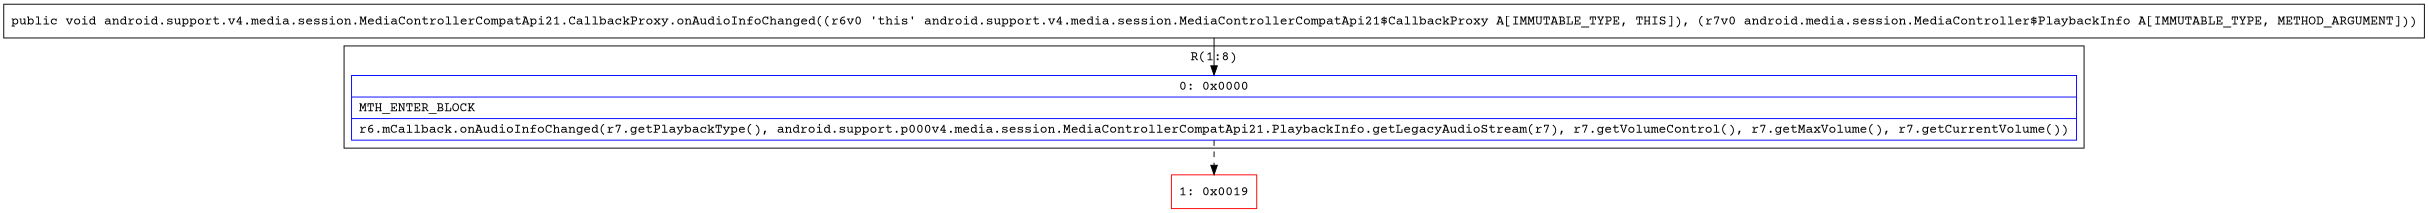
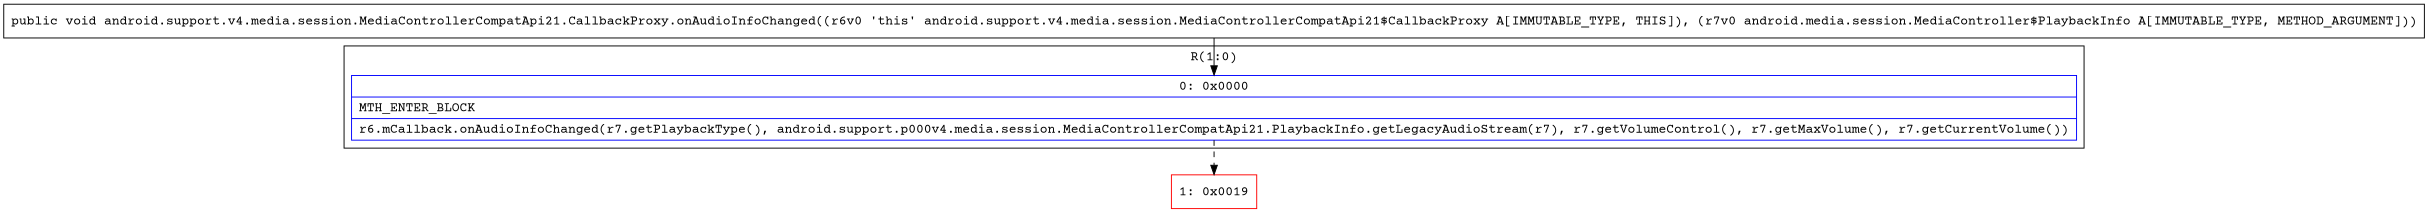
(1214, 57) -> (1214, 57)
